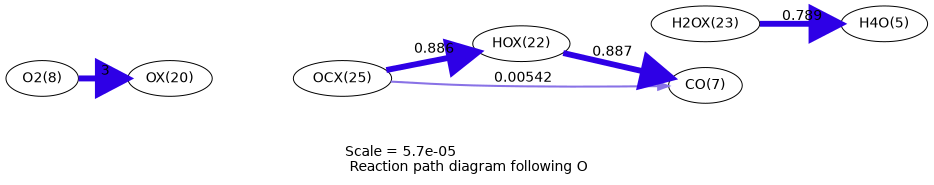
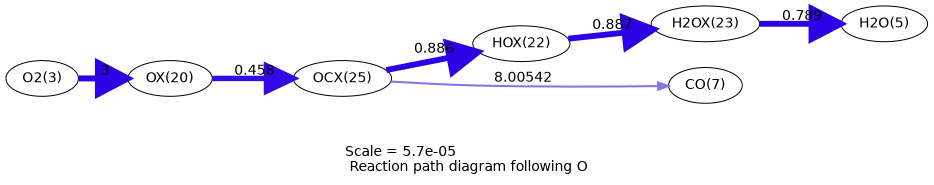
(884, 24) -> (884, 24)
(603, 62) -> (596, 36)
(42, 78) -> (42, 78)
none -> (239, 78)
(521, 78) -> (521, 78)
